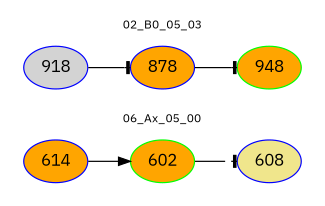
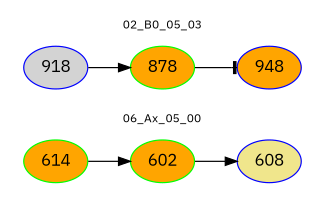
(106, 68) -> (106, 68)
(162, 68) -> (162, 68)
(269, 68) -> (269, 68)
(56, 161) -> (56, 161)
(210, 161) -> (210, 161)
